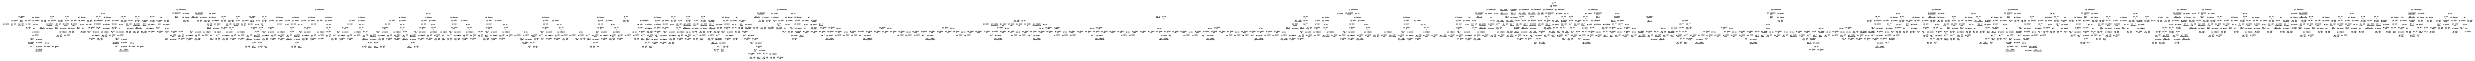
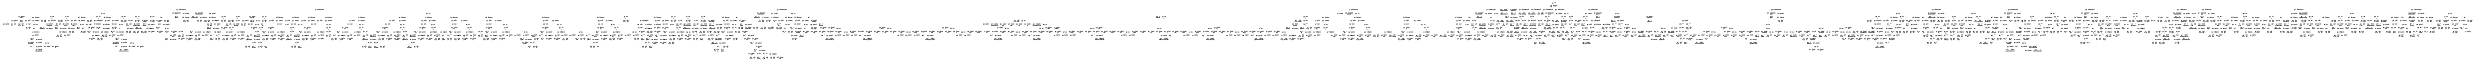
(2326, 21) -> none
(2210, 25) -> none
(1326, 36) -> none
